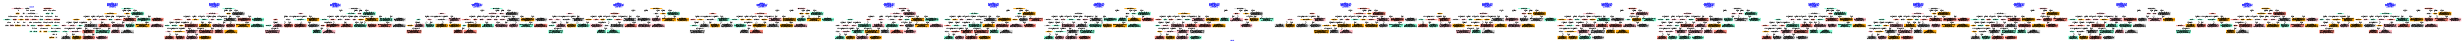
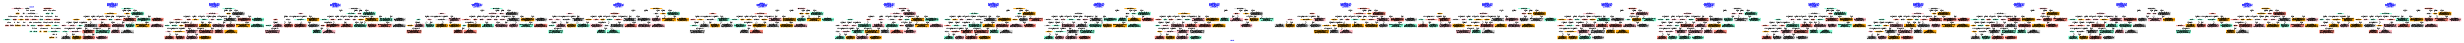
(7, 26) -> (7, 26)
